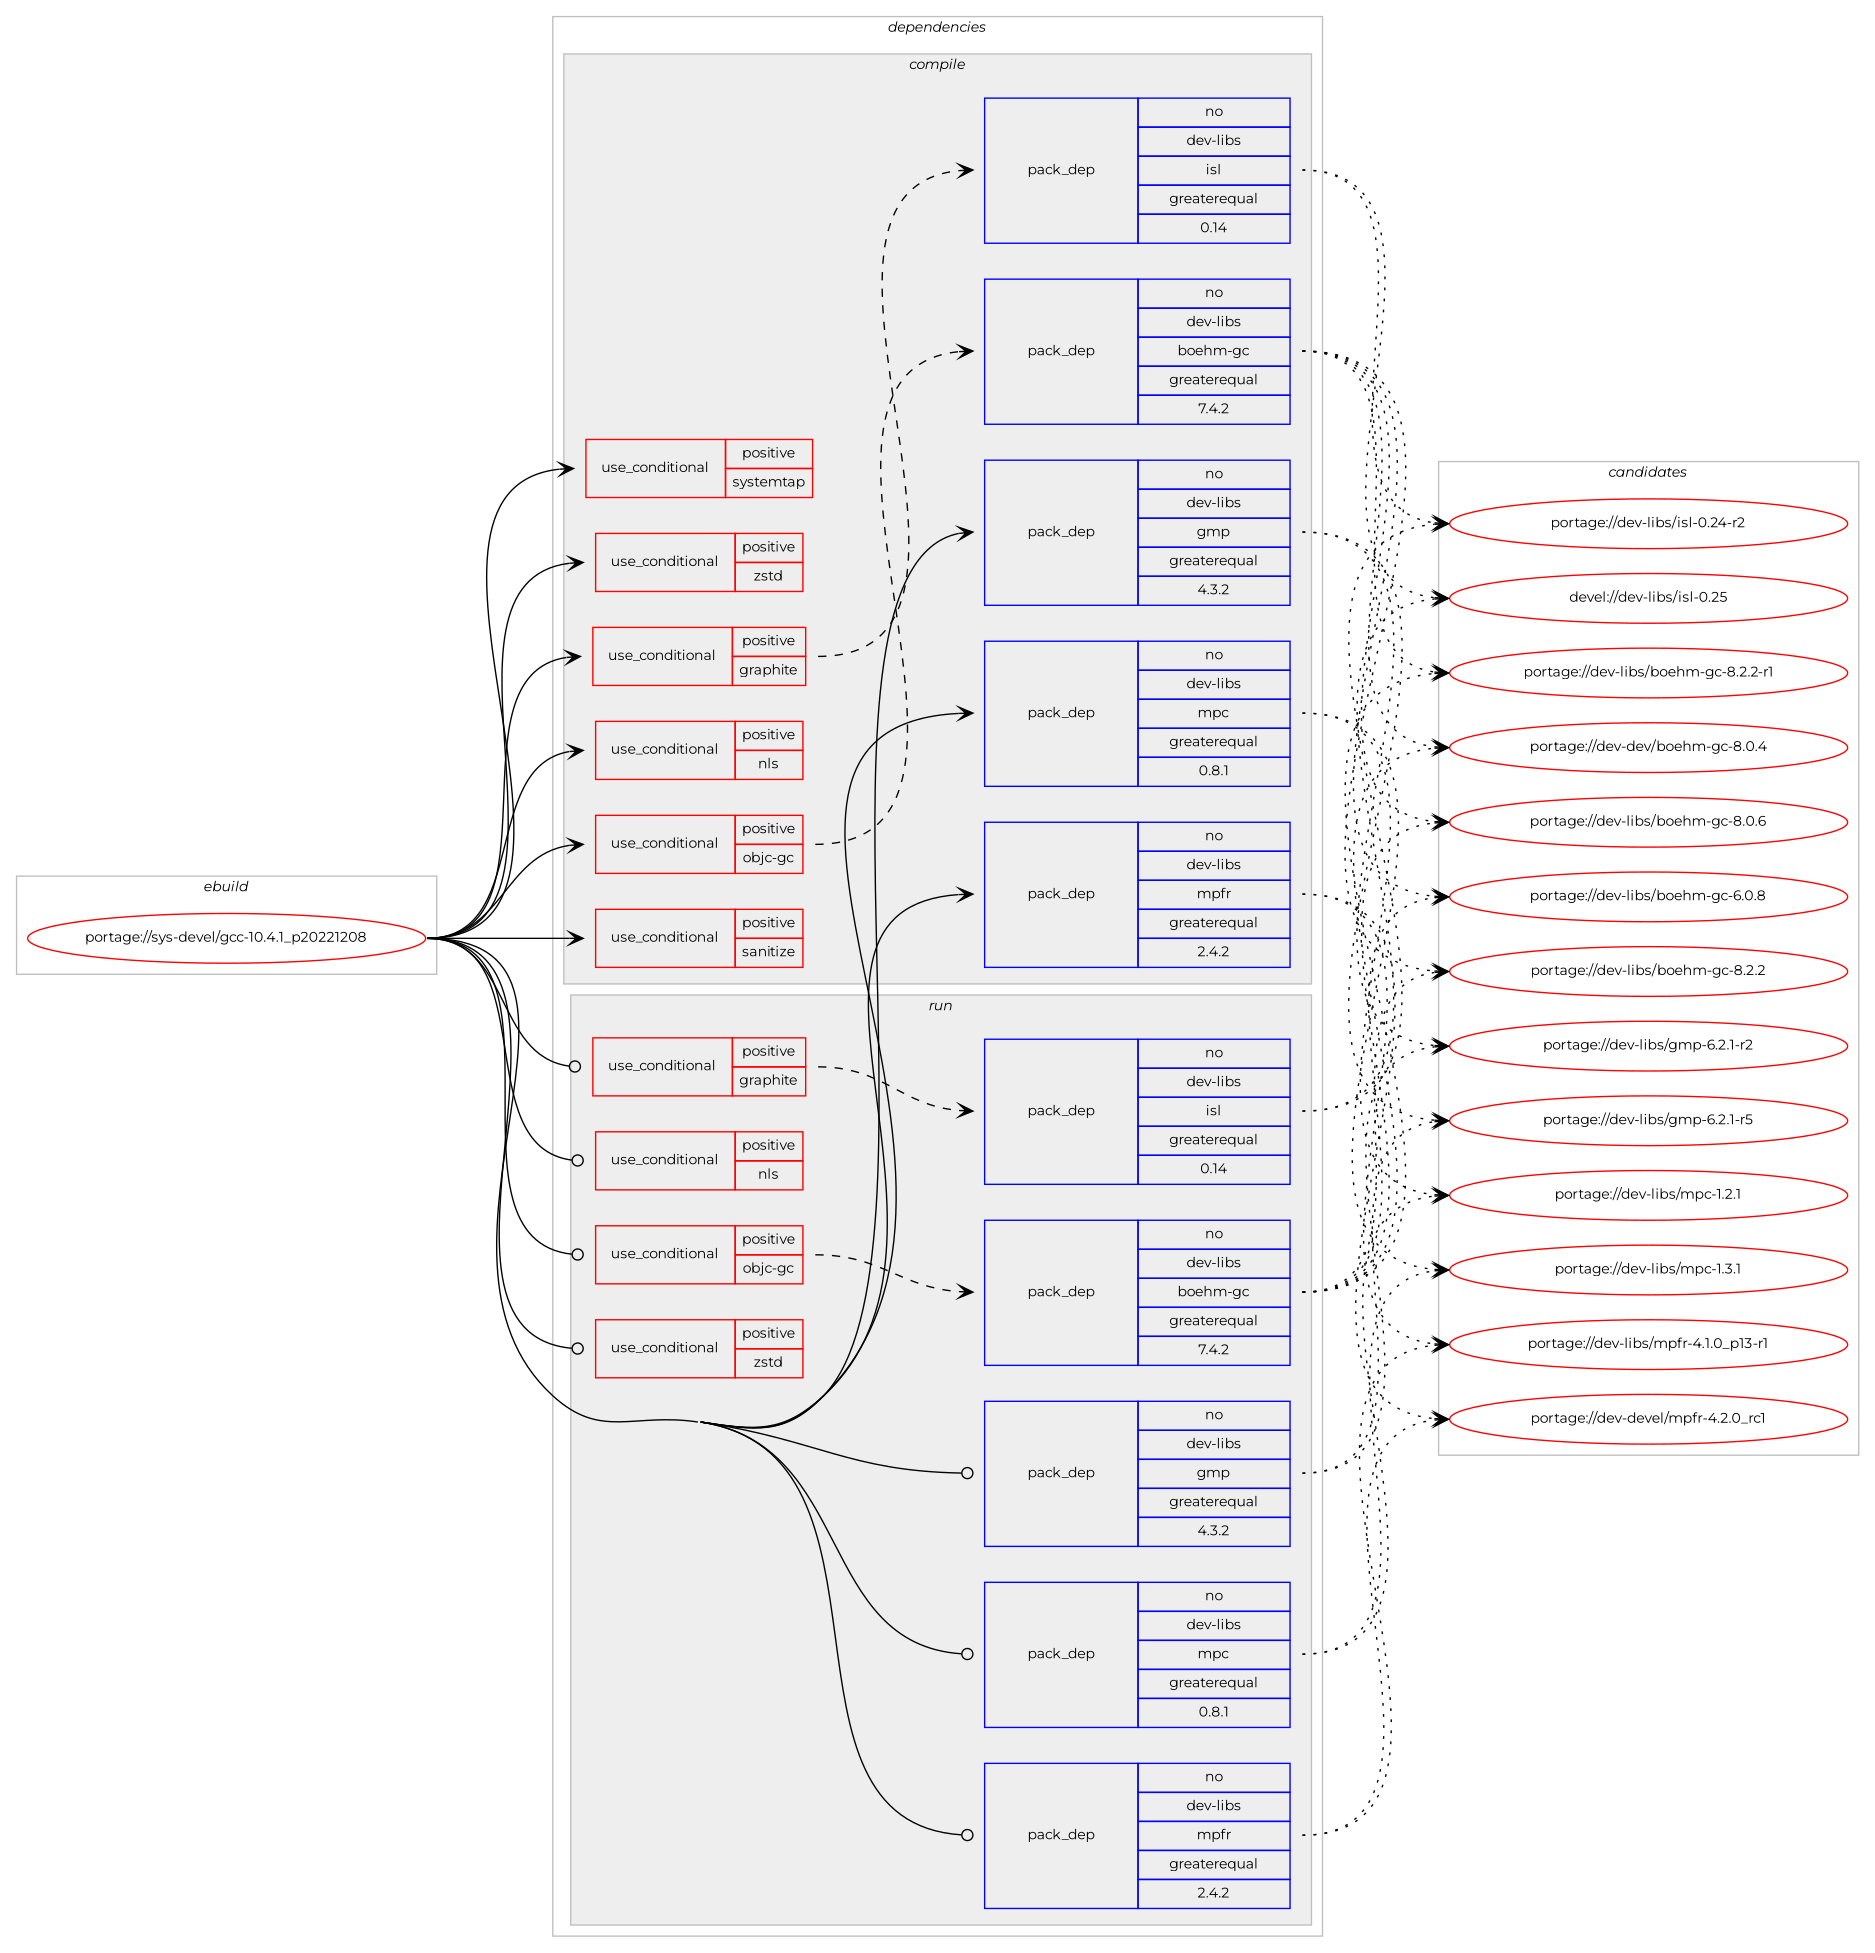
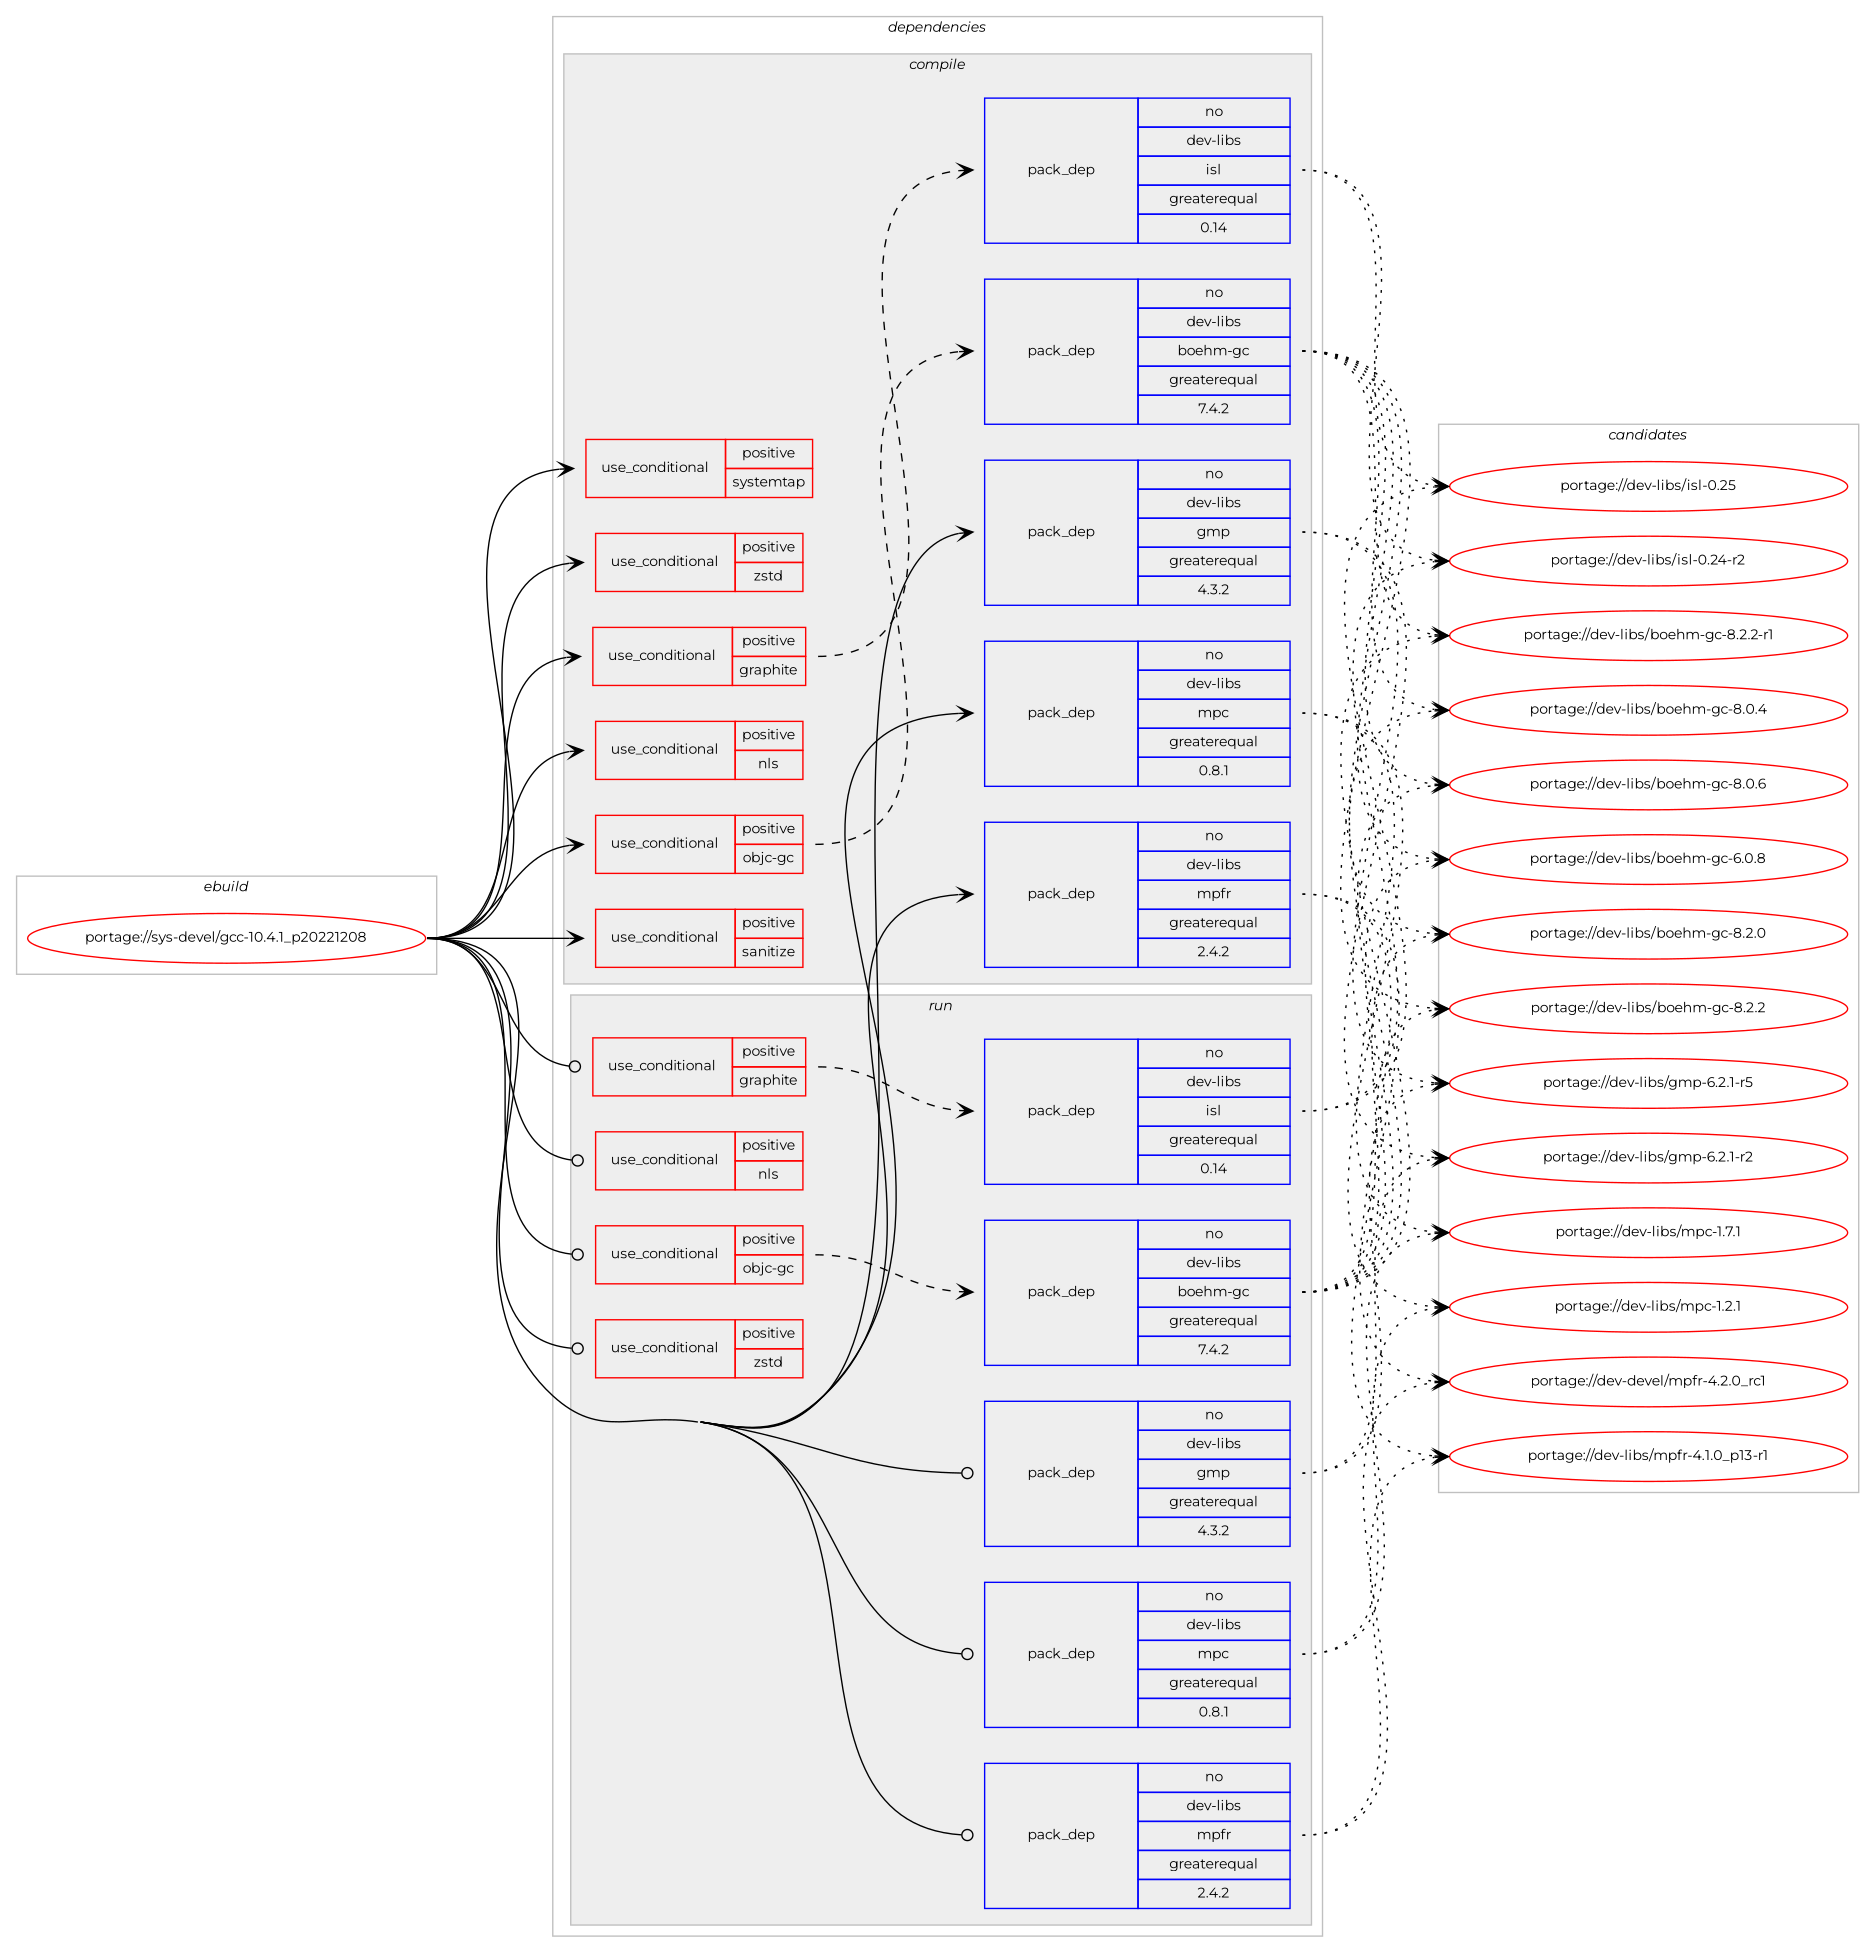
(1649, 598) -> (1649, 486)
(1649, 748) -> (1649, 710)
none -> (1649, 934)
(1649, 1270) -> (1649, 1233)
